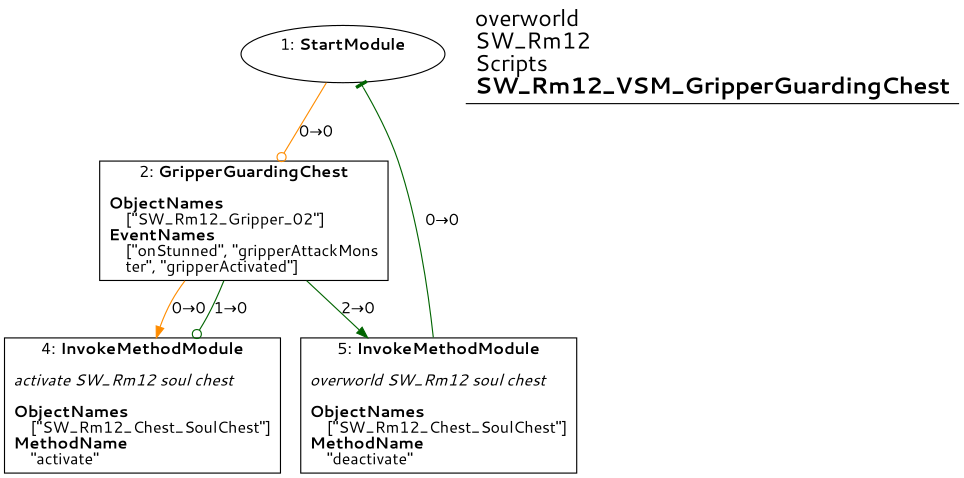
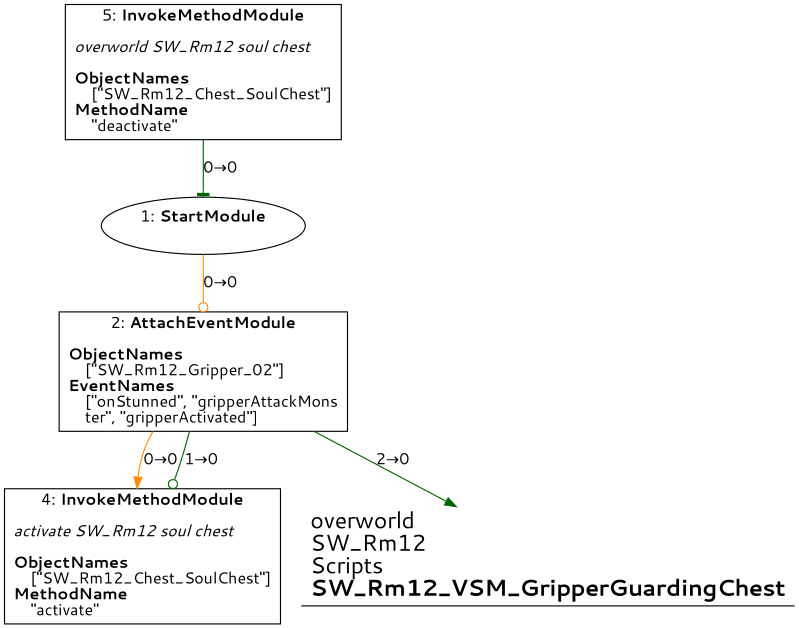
(253, 172) -> (213, 323)
(333, 305) -> (380, 466)
